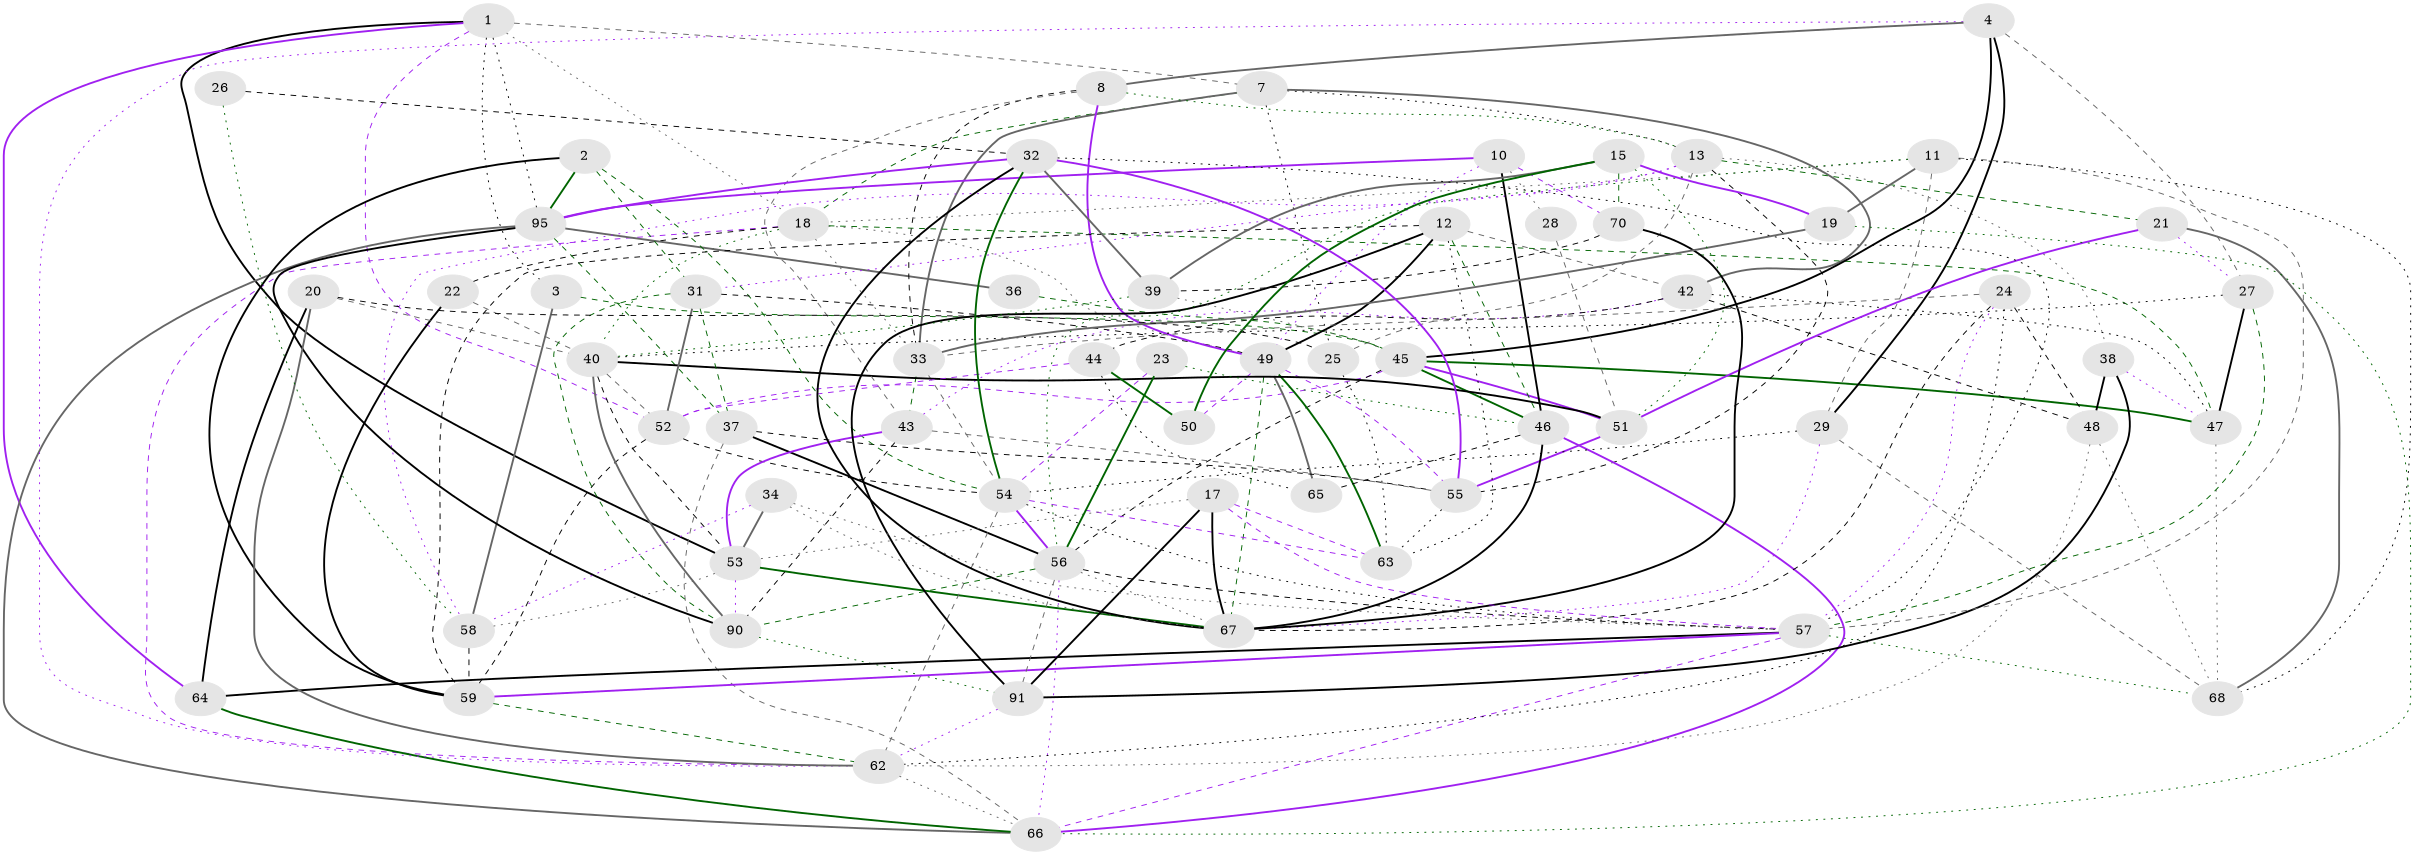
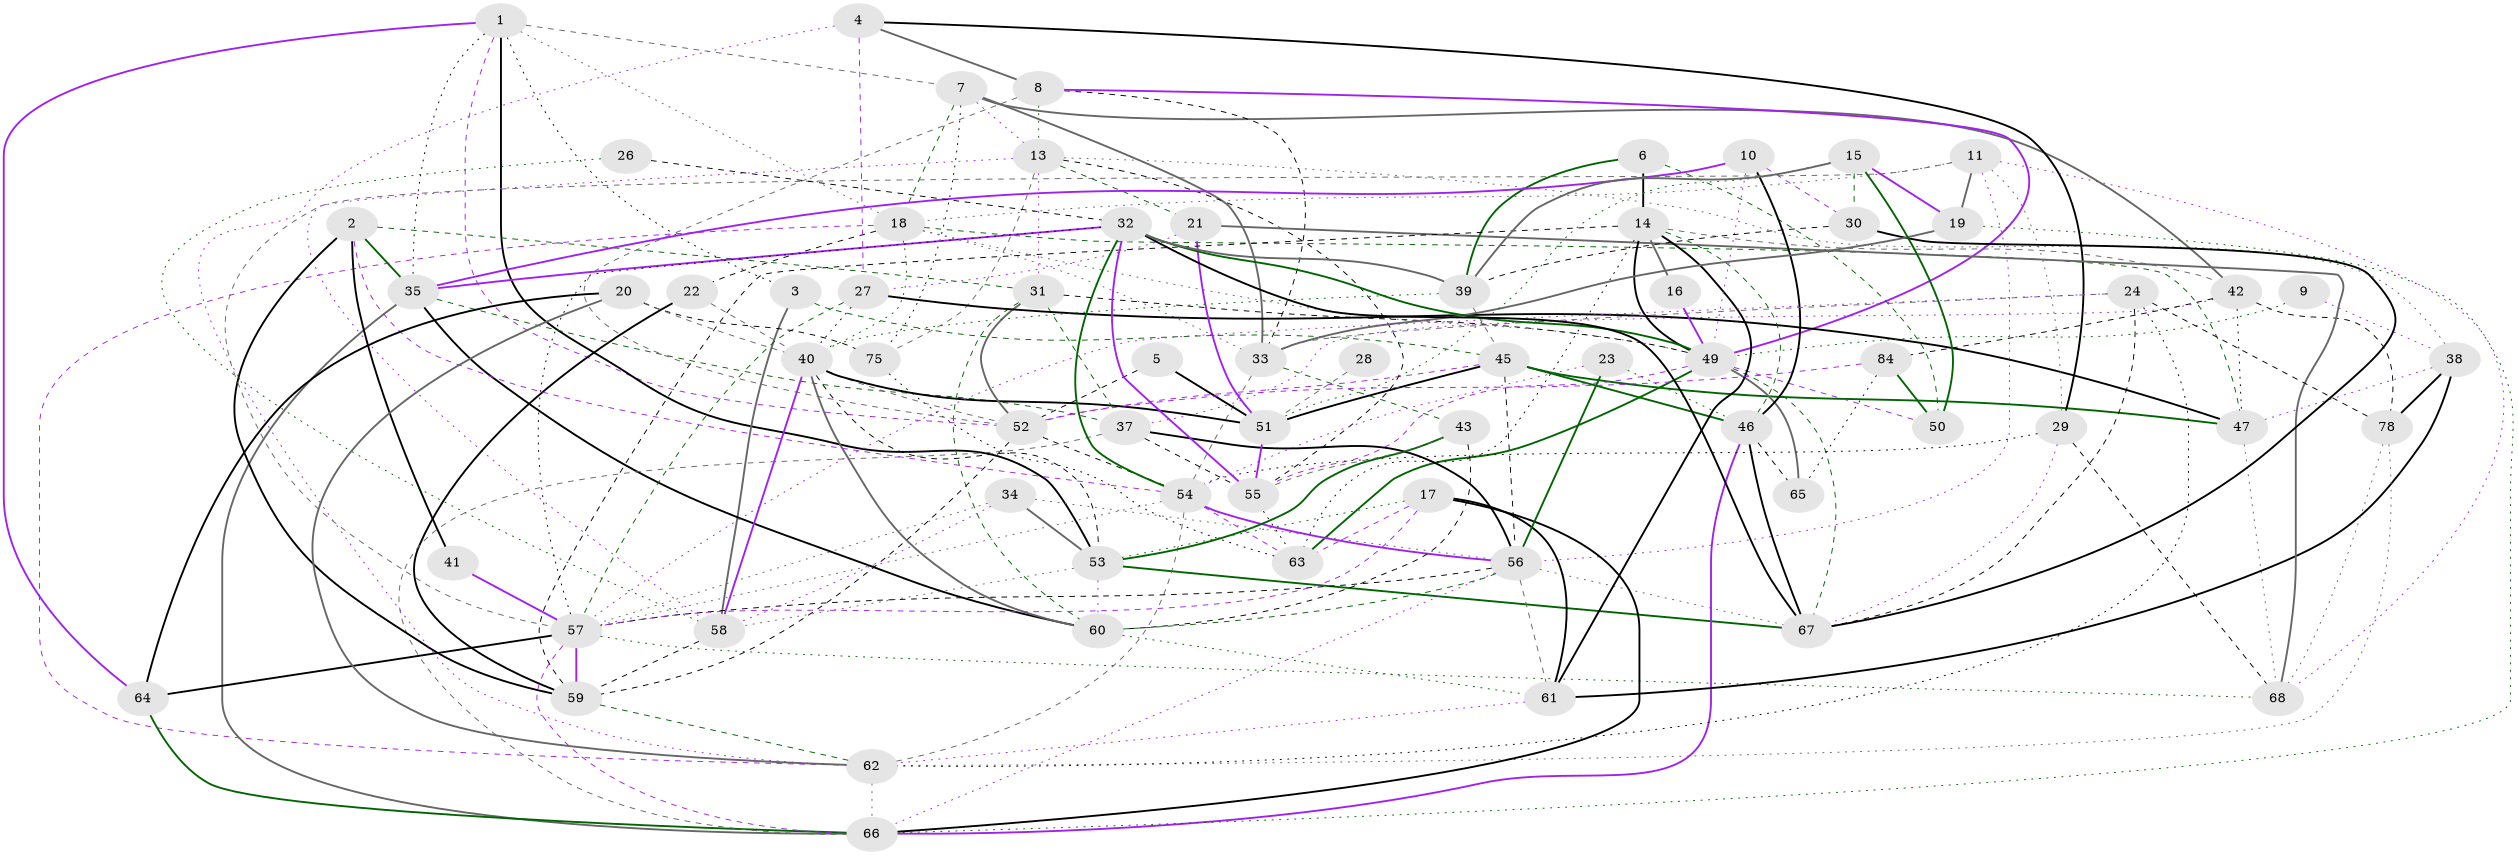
(1483, 109) -> (1000, 123)
(2135, 143) -> (861, 150)
none -> (1643, 156)
(797, 173) -> (609, 263)
(1532, 200) -> none
(1368, 221) -> (1918, 501)
(541, 224) -> (413, 292)
(1445, 224) -> (1643, 224)
(1619, 224) -> (1854, 224)
(2408, 284) -> (2500, 384)
(1904, 289) -> (2048, 283)
(1781, 290) -> none
(1014, 292) -> none
none -> (1675, 292)
none -> (2304, 292)
none -> (1416, 305)
(1283, 311) -> (1752, 317)
(1280, 321) -> (1488, 332)
(776, 333) -> (722, 429)
(1094, 360) -> (1886, 360)
none -> (1157, 360)
(1333, 360) -> (875, 360)
(1513, 391) -> (1354, 400)
(1083, 427) -> (1391, 413)
(2092, 428) -> (2387, 428)
(773, 458) -> (1289, 511)
none -> (763, 495)
(964, 531) -> (1291, 524)
(1213, 559) -> (1433, 774)
none -> (453, 563)
(2020, 563) -> (2170, 563)
(990, 591) -> (1218, 523)
(1378, 596) -> (895, 561)
(735, 631) -> (1098, 631)
(1018, 699) -> (1550, 699)
